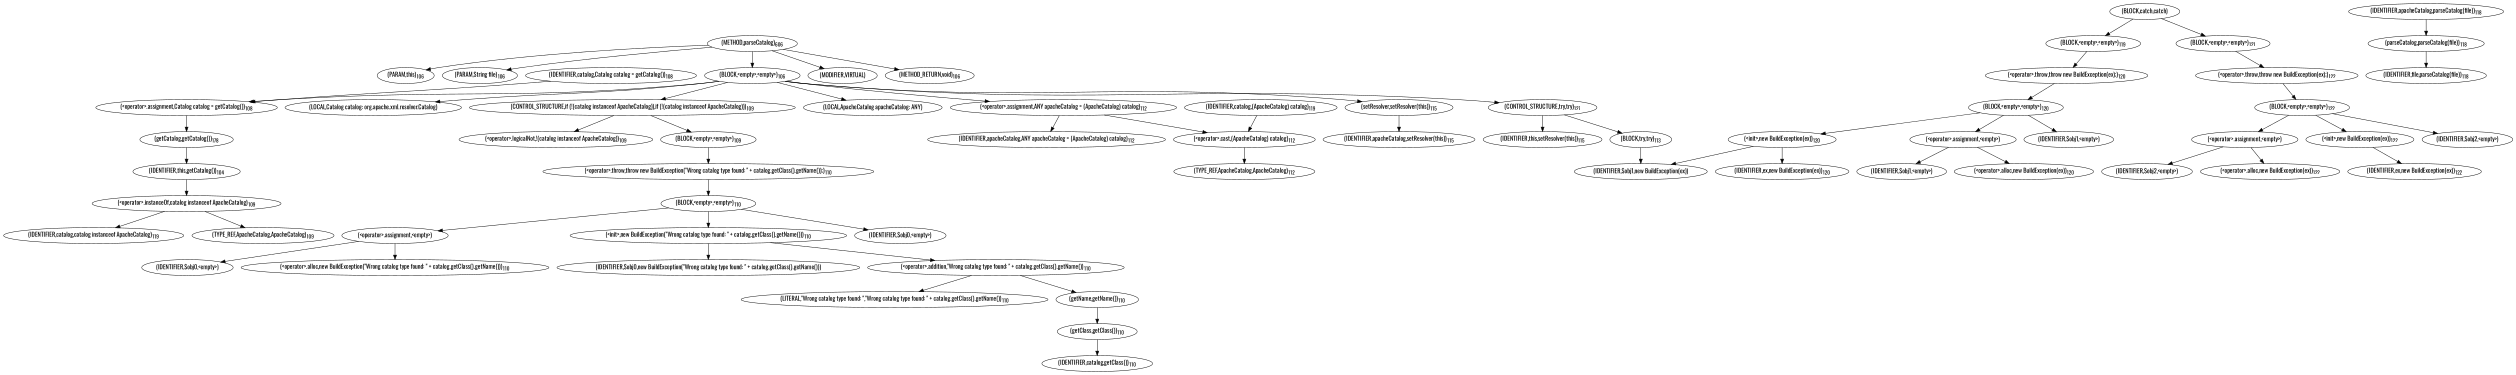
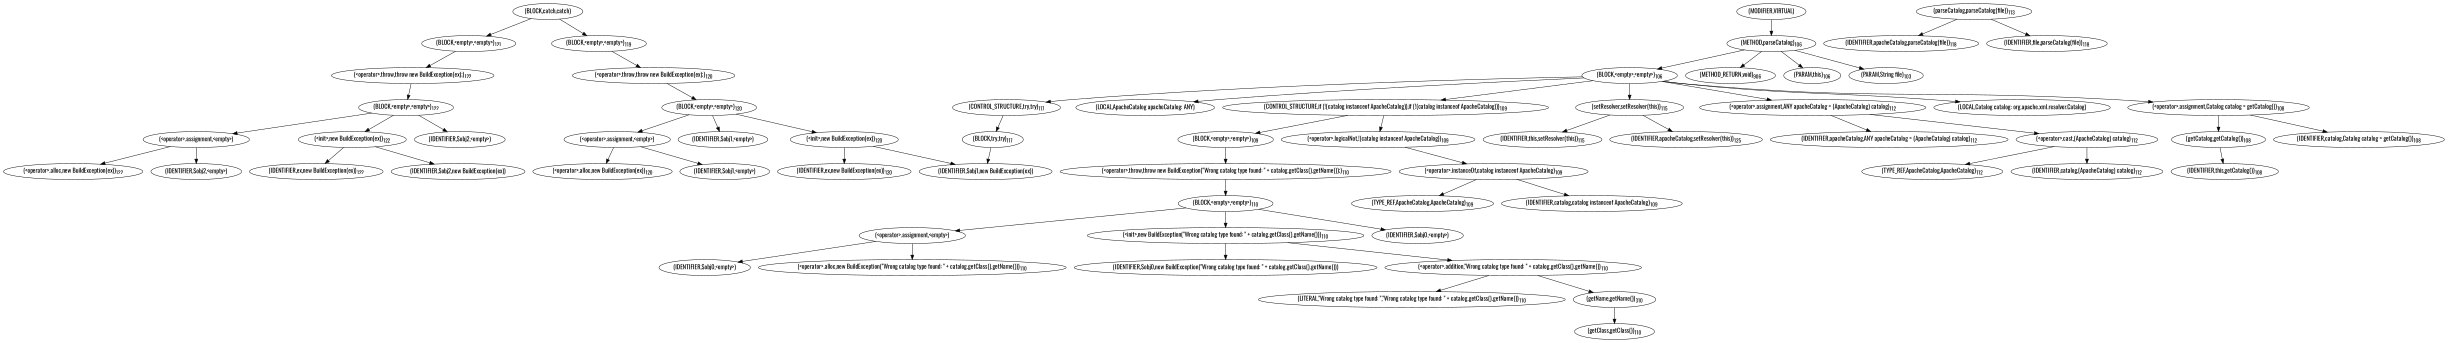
(2426, 25) -> (1940, 27)
(779, 43) -> (1798, 43)
(2464, 43) -> (2012, 11)
(796, 59) -> (1771, 25)
(501, 75) -> (1908, 75)
(957, 75) -> (1757, 75)
(403, 92) -> (2287, 123)
(1312, 107) -> (2139, 171)
(1577, 107) -> (1041, 107)
(1543, 121) -> (1588, 123)
(1254, 122) -> (2087, 153)
(215, 139) -> (2247, 139)
(1451, 139) -> (1738, 139)
(1658, 139) -> (1010, 139)
(221, 171) -> (2259, 171)
none -> (458, 172)
(187, 185) -> (1434, 155)
(156, 235) -> (1654, 203)
(1122, 299) -> (1639, 299)
(1097, 364) -> none
